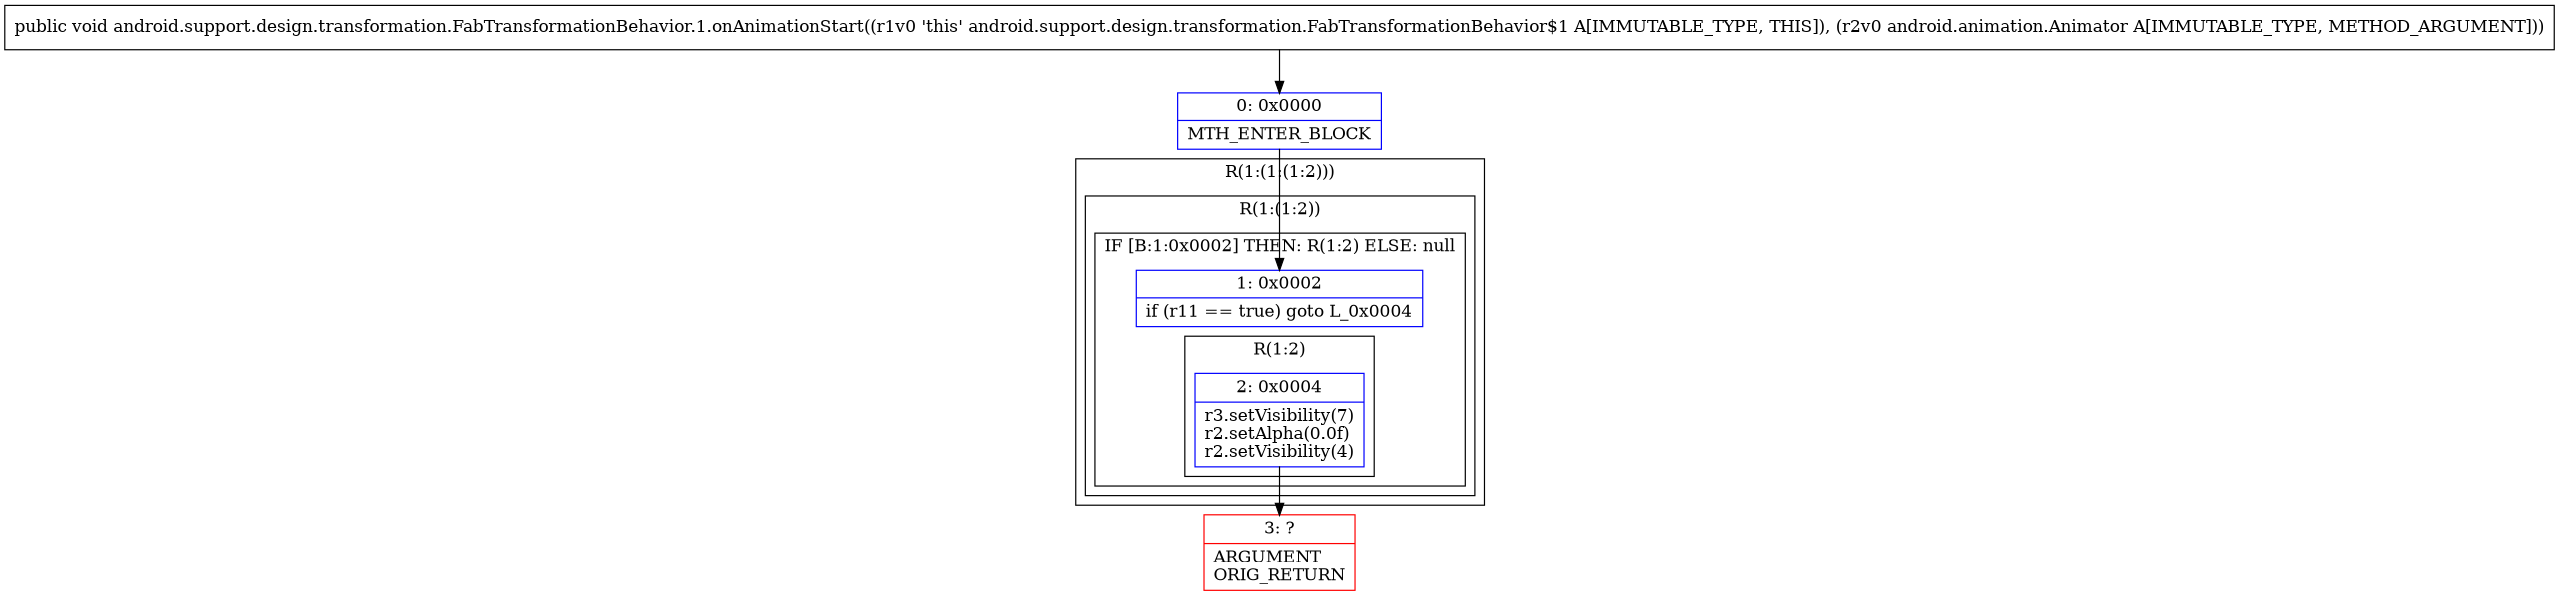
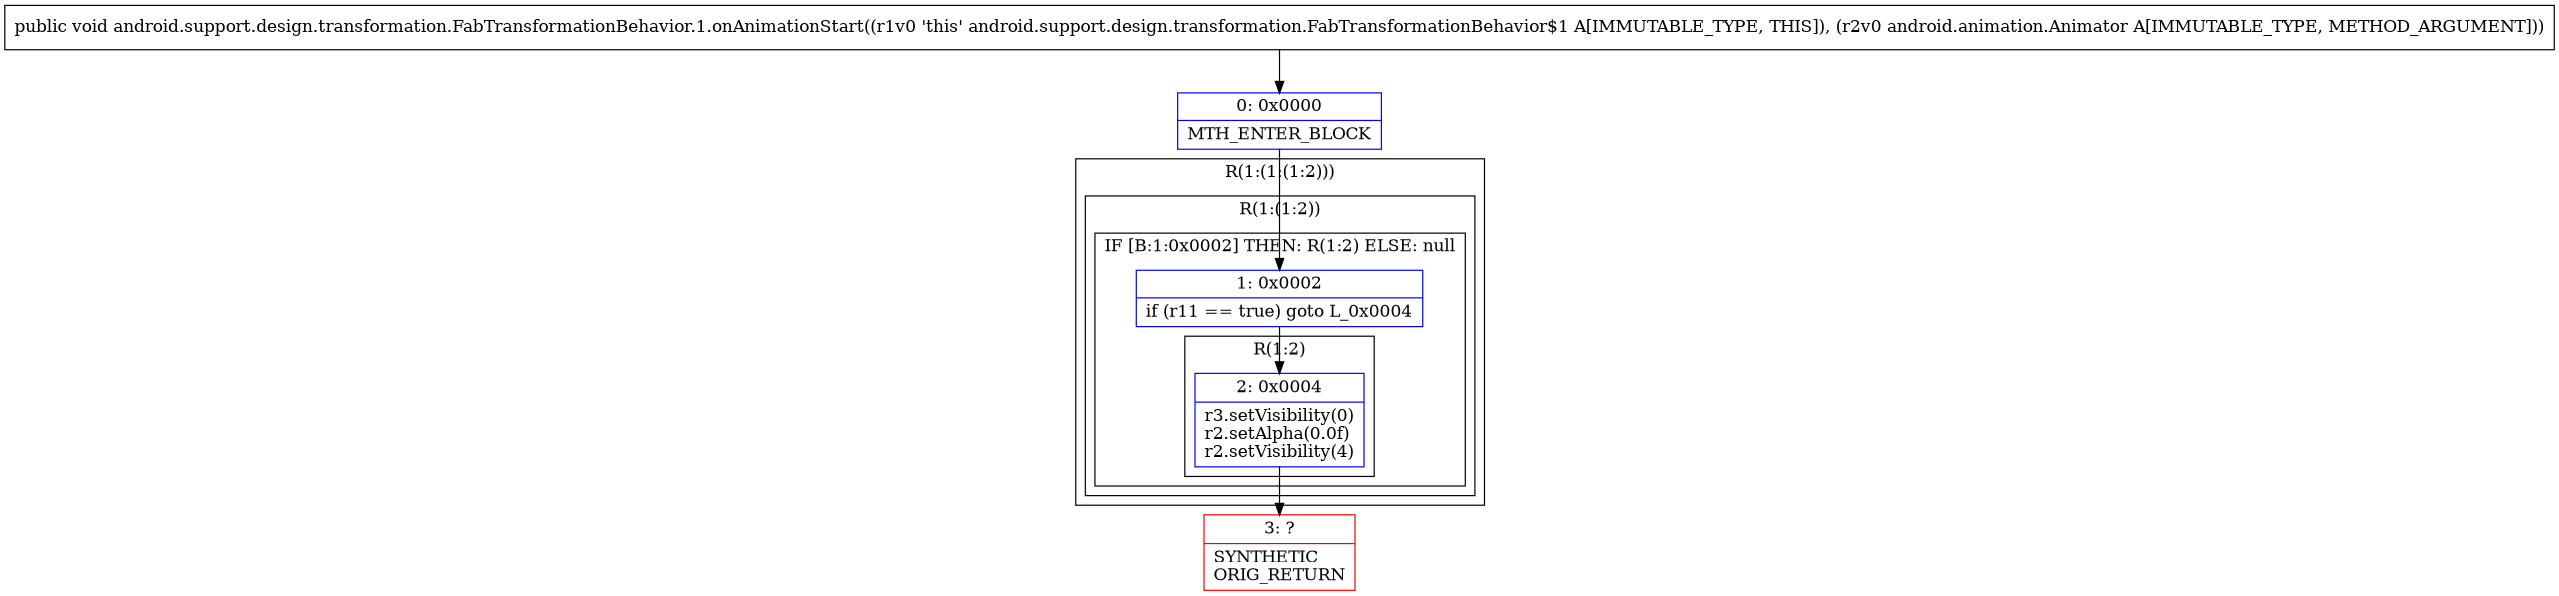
none -> (1280, 344)
(1280, 416) -> (1280, 416)
(1268, 557) -> (1266, 557)
